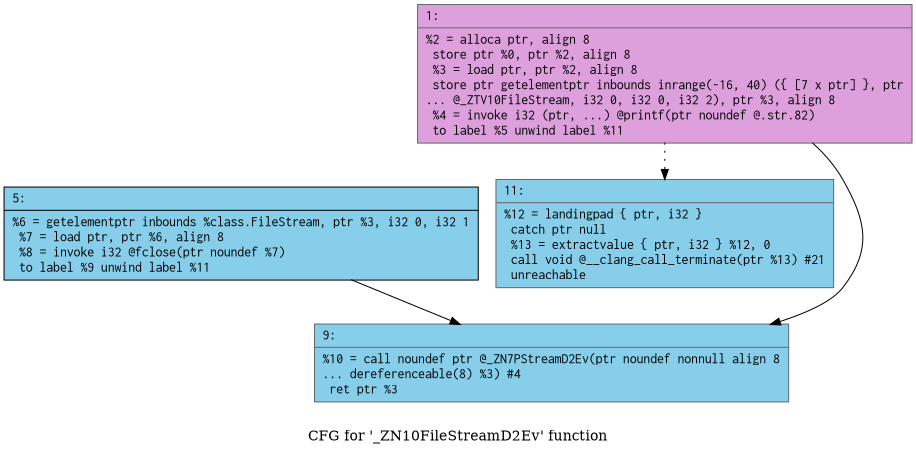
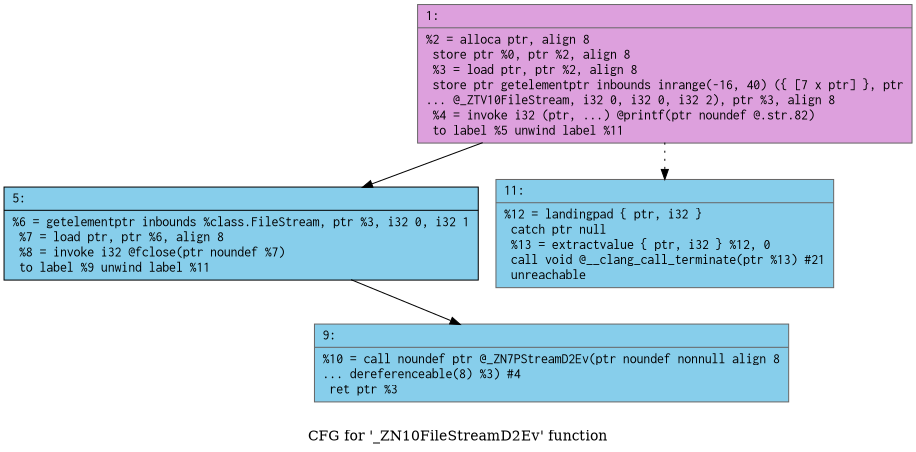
(862, 246) -> (427, 163)
